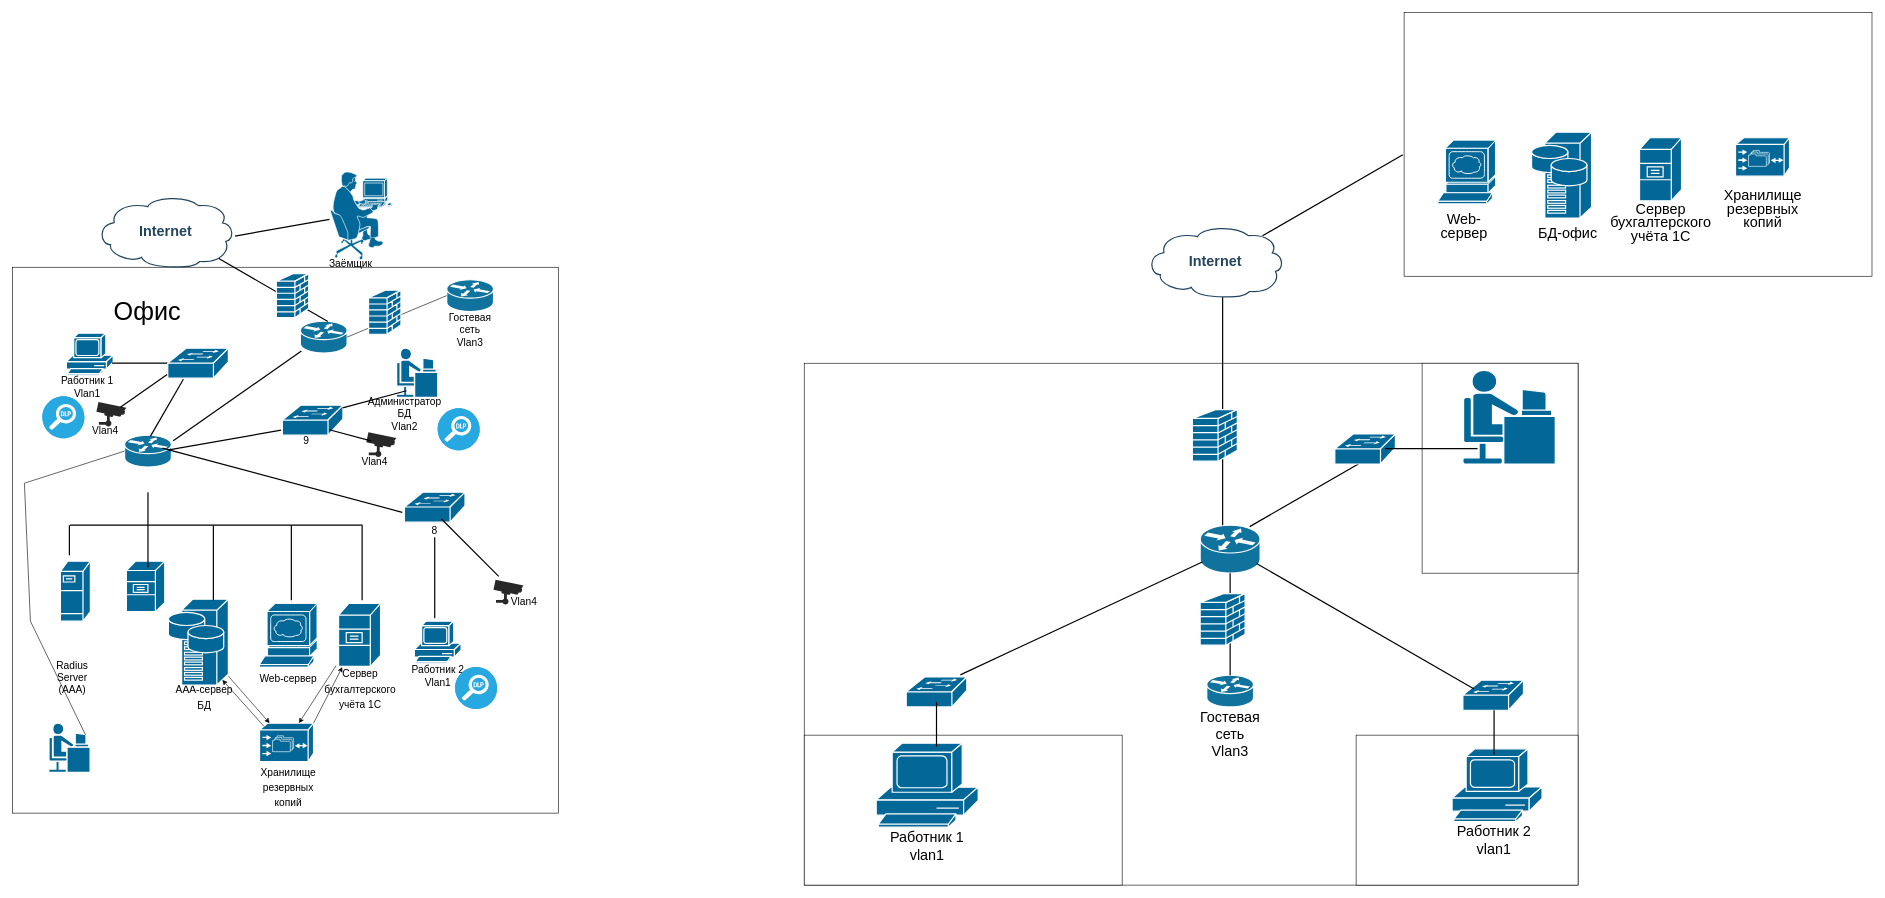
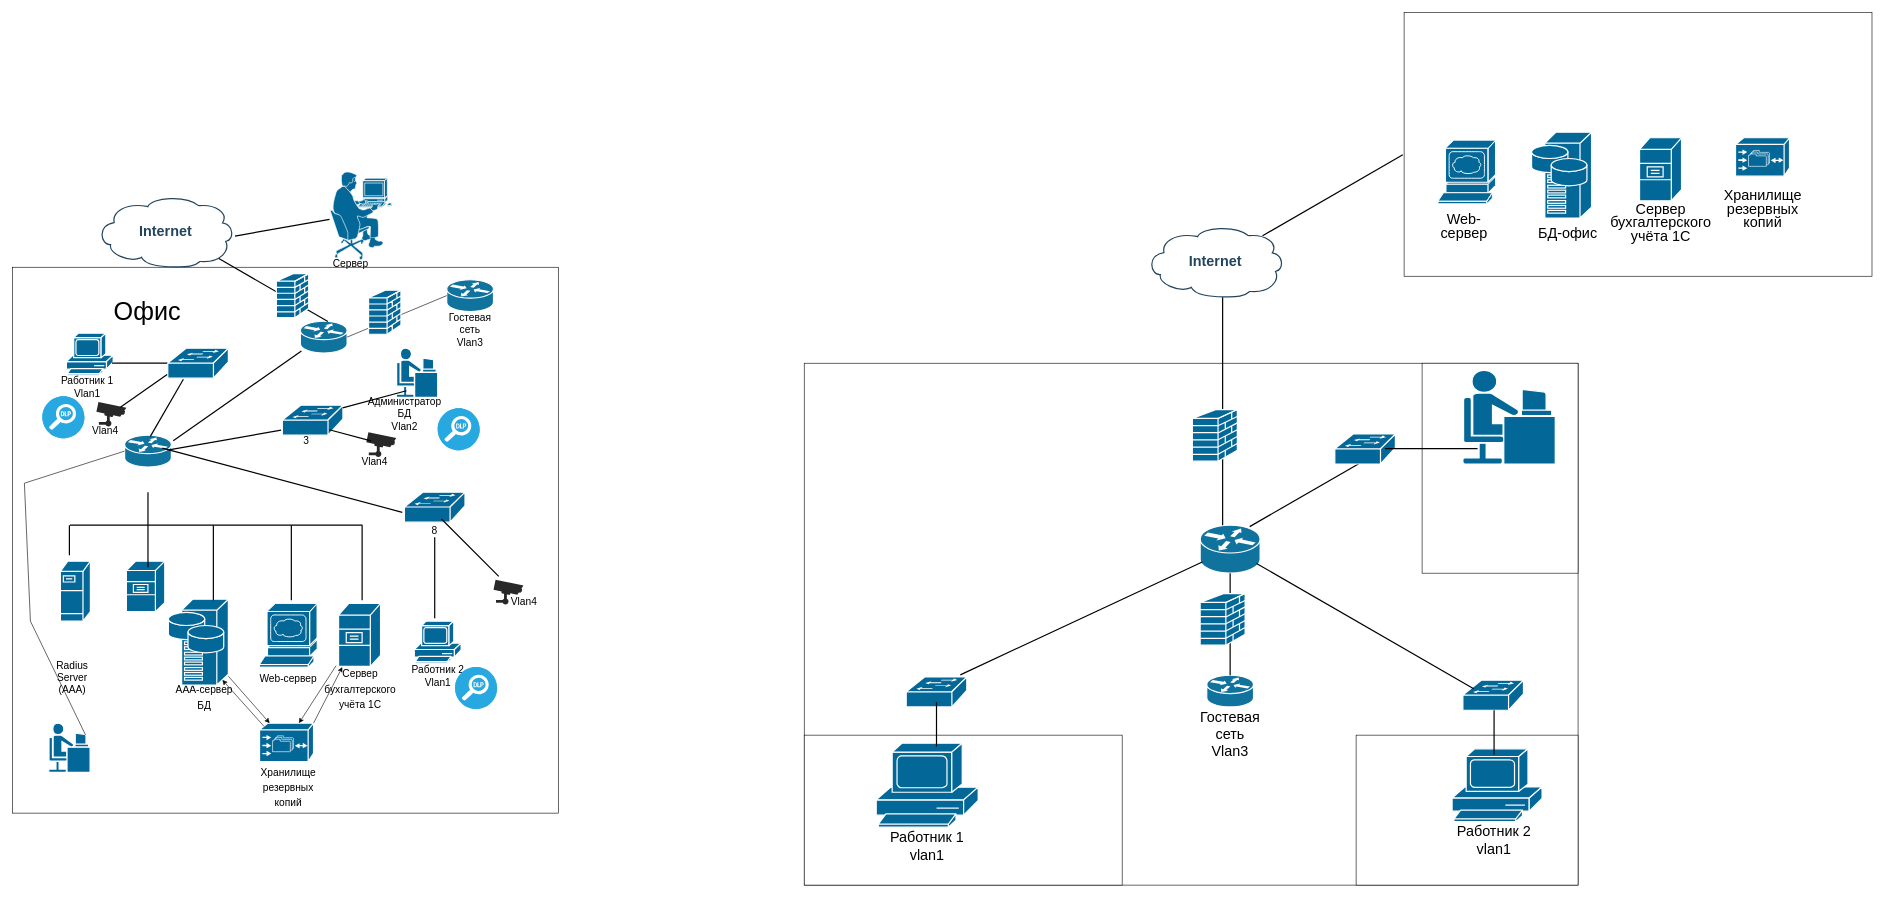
(351, 264) -> (351, 264)
(306, 441) -> (306, 441)
